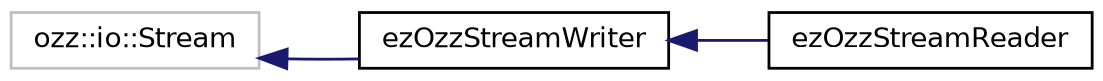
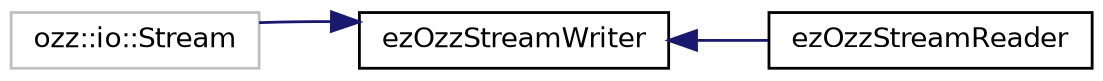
(323, 59) -> (295, 22)
